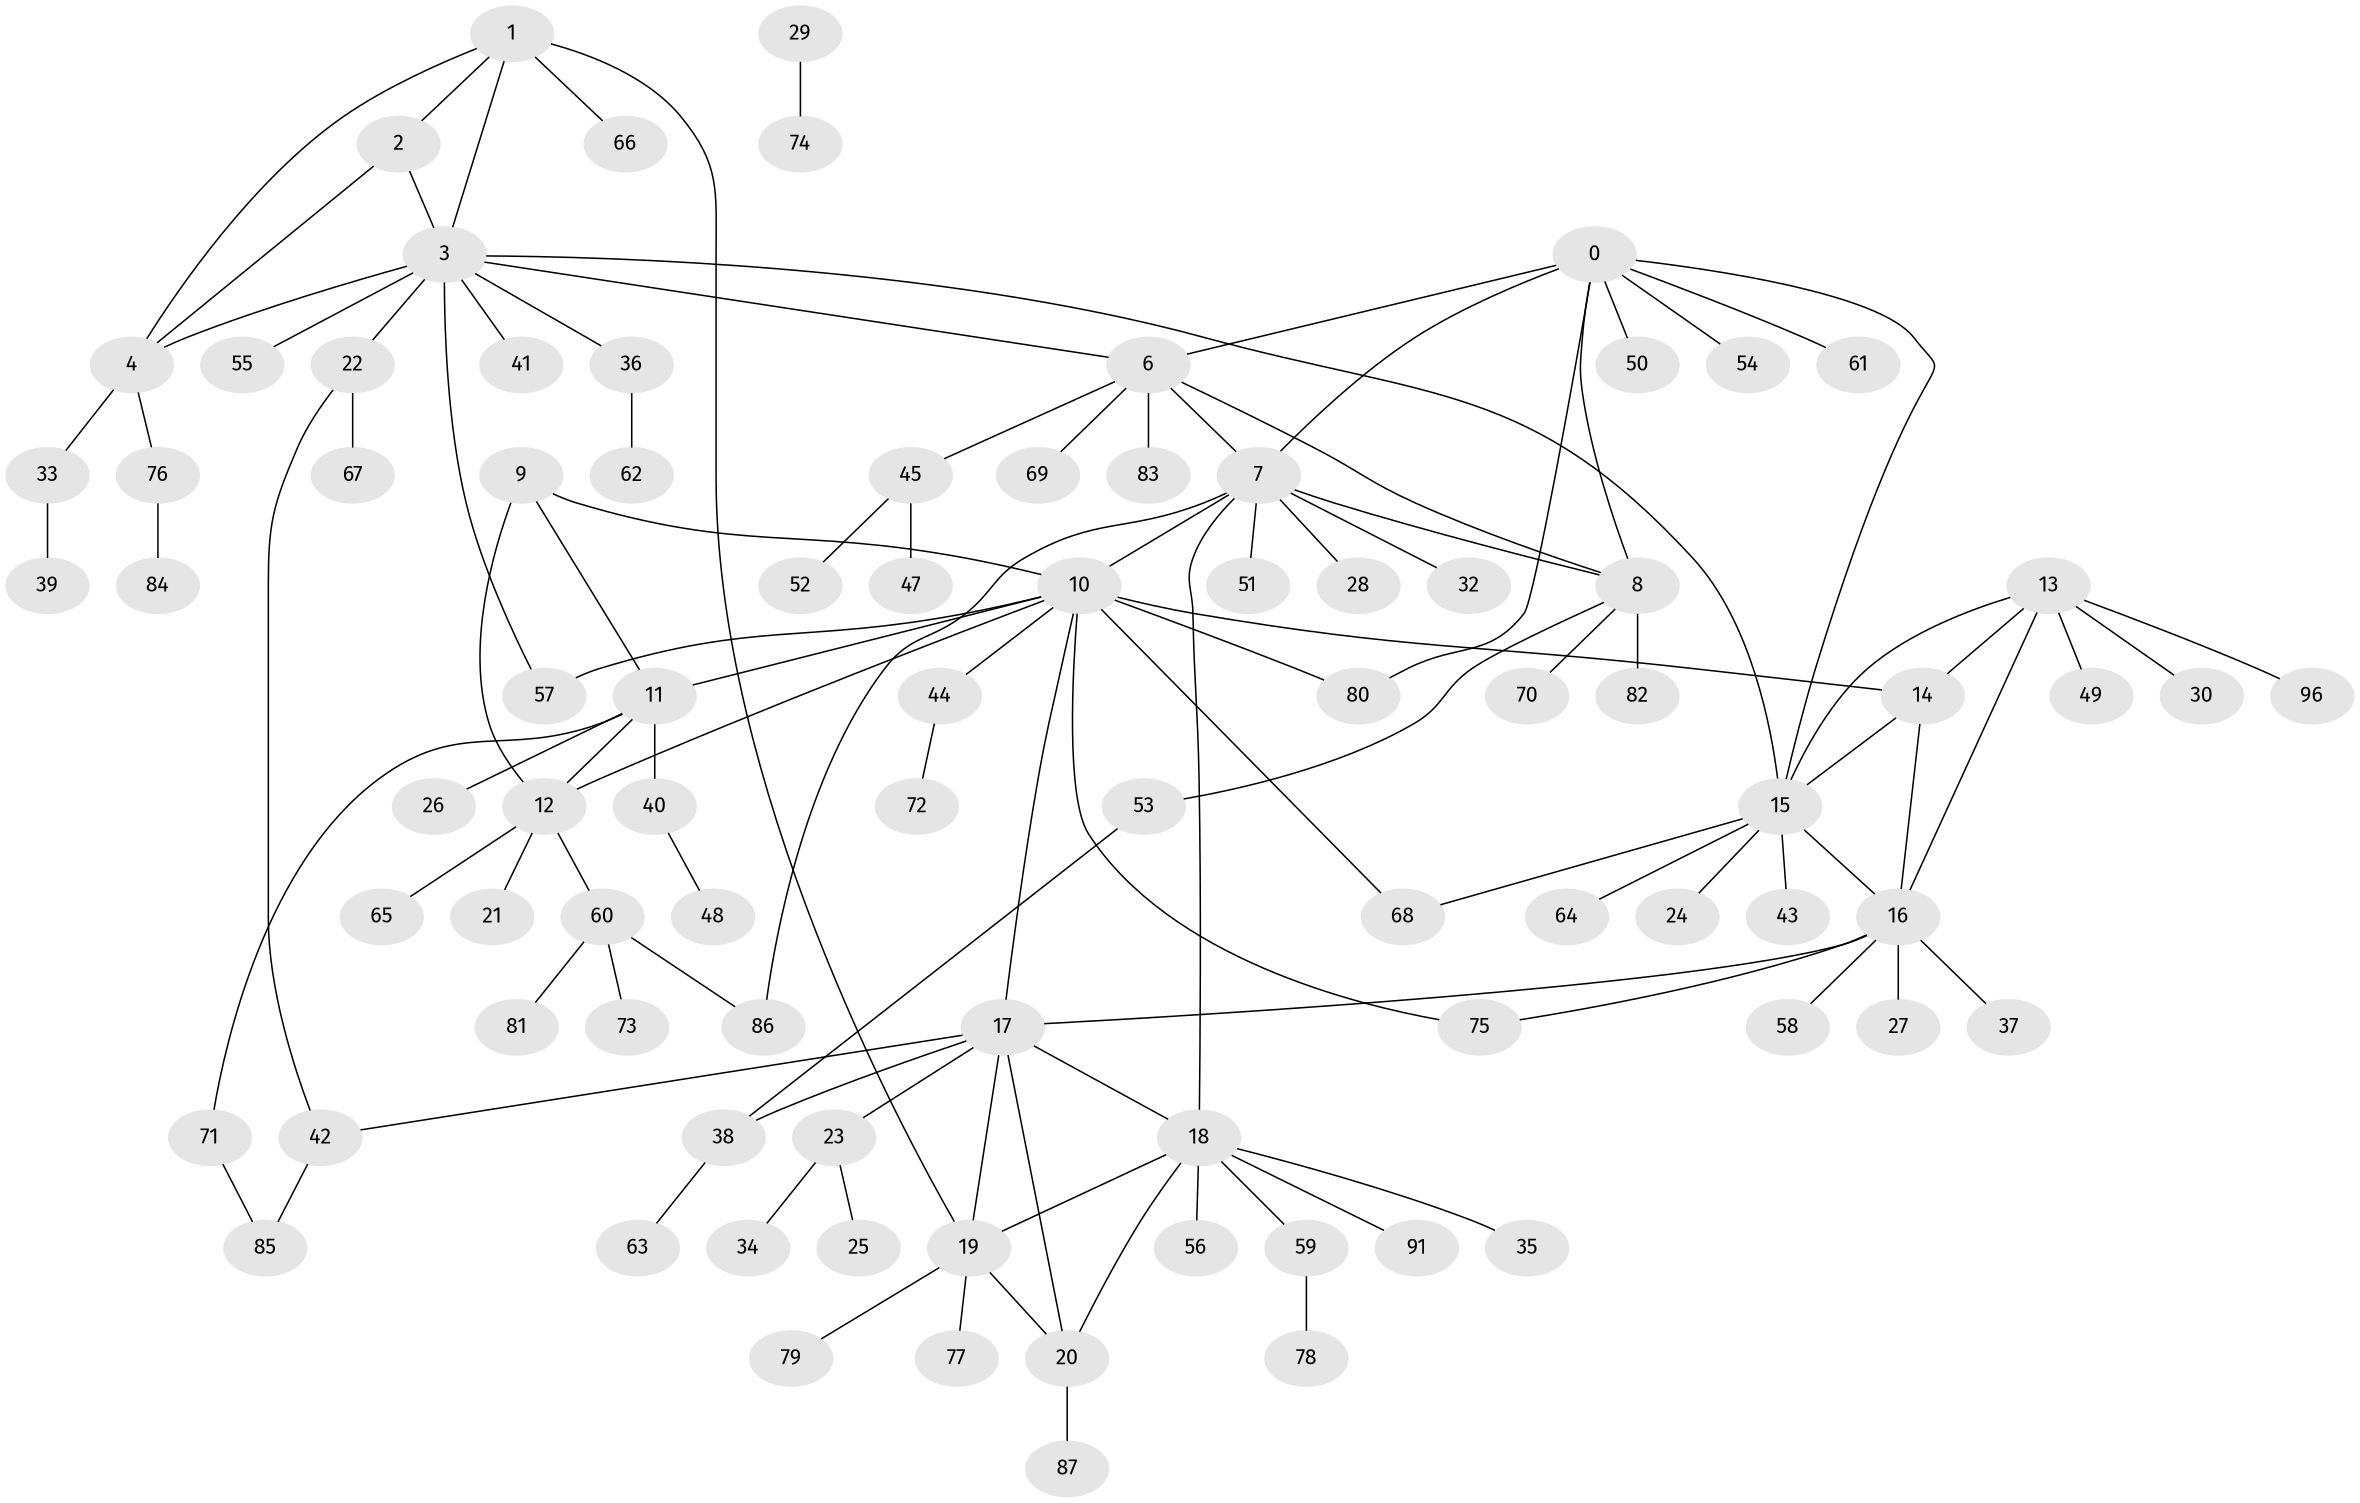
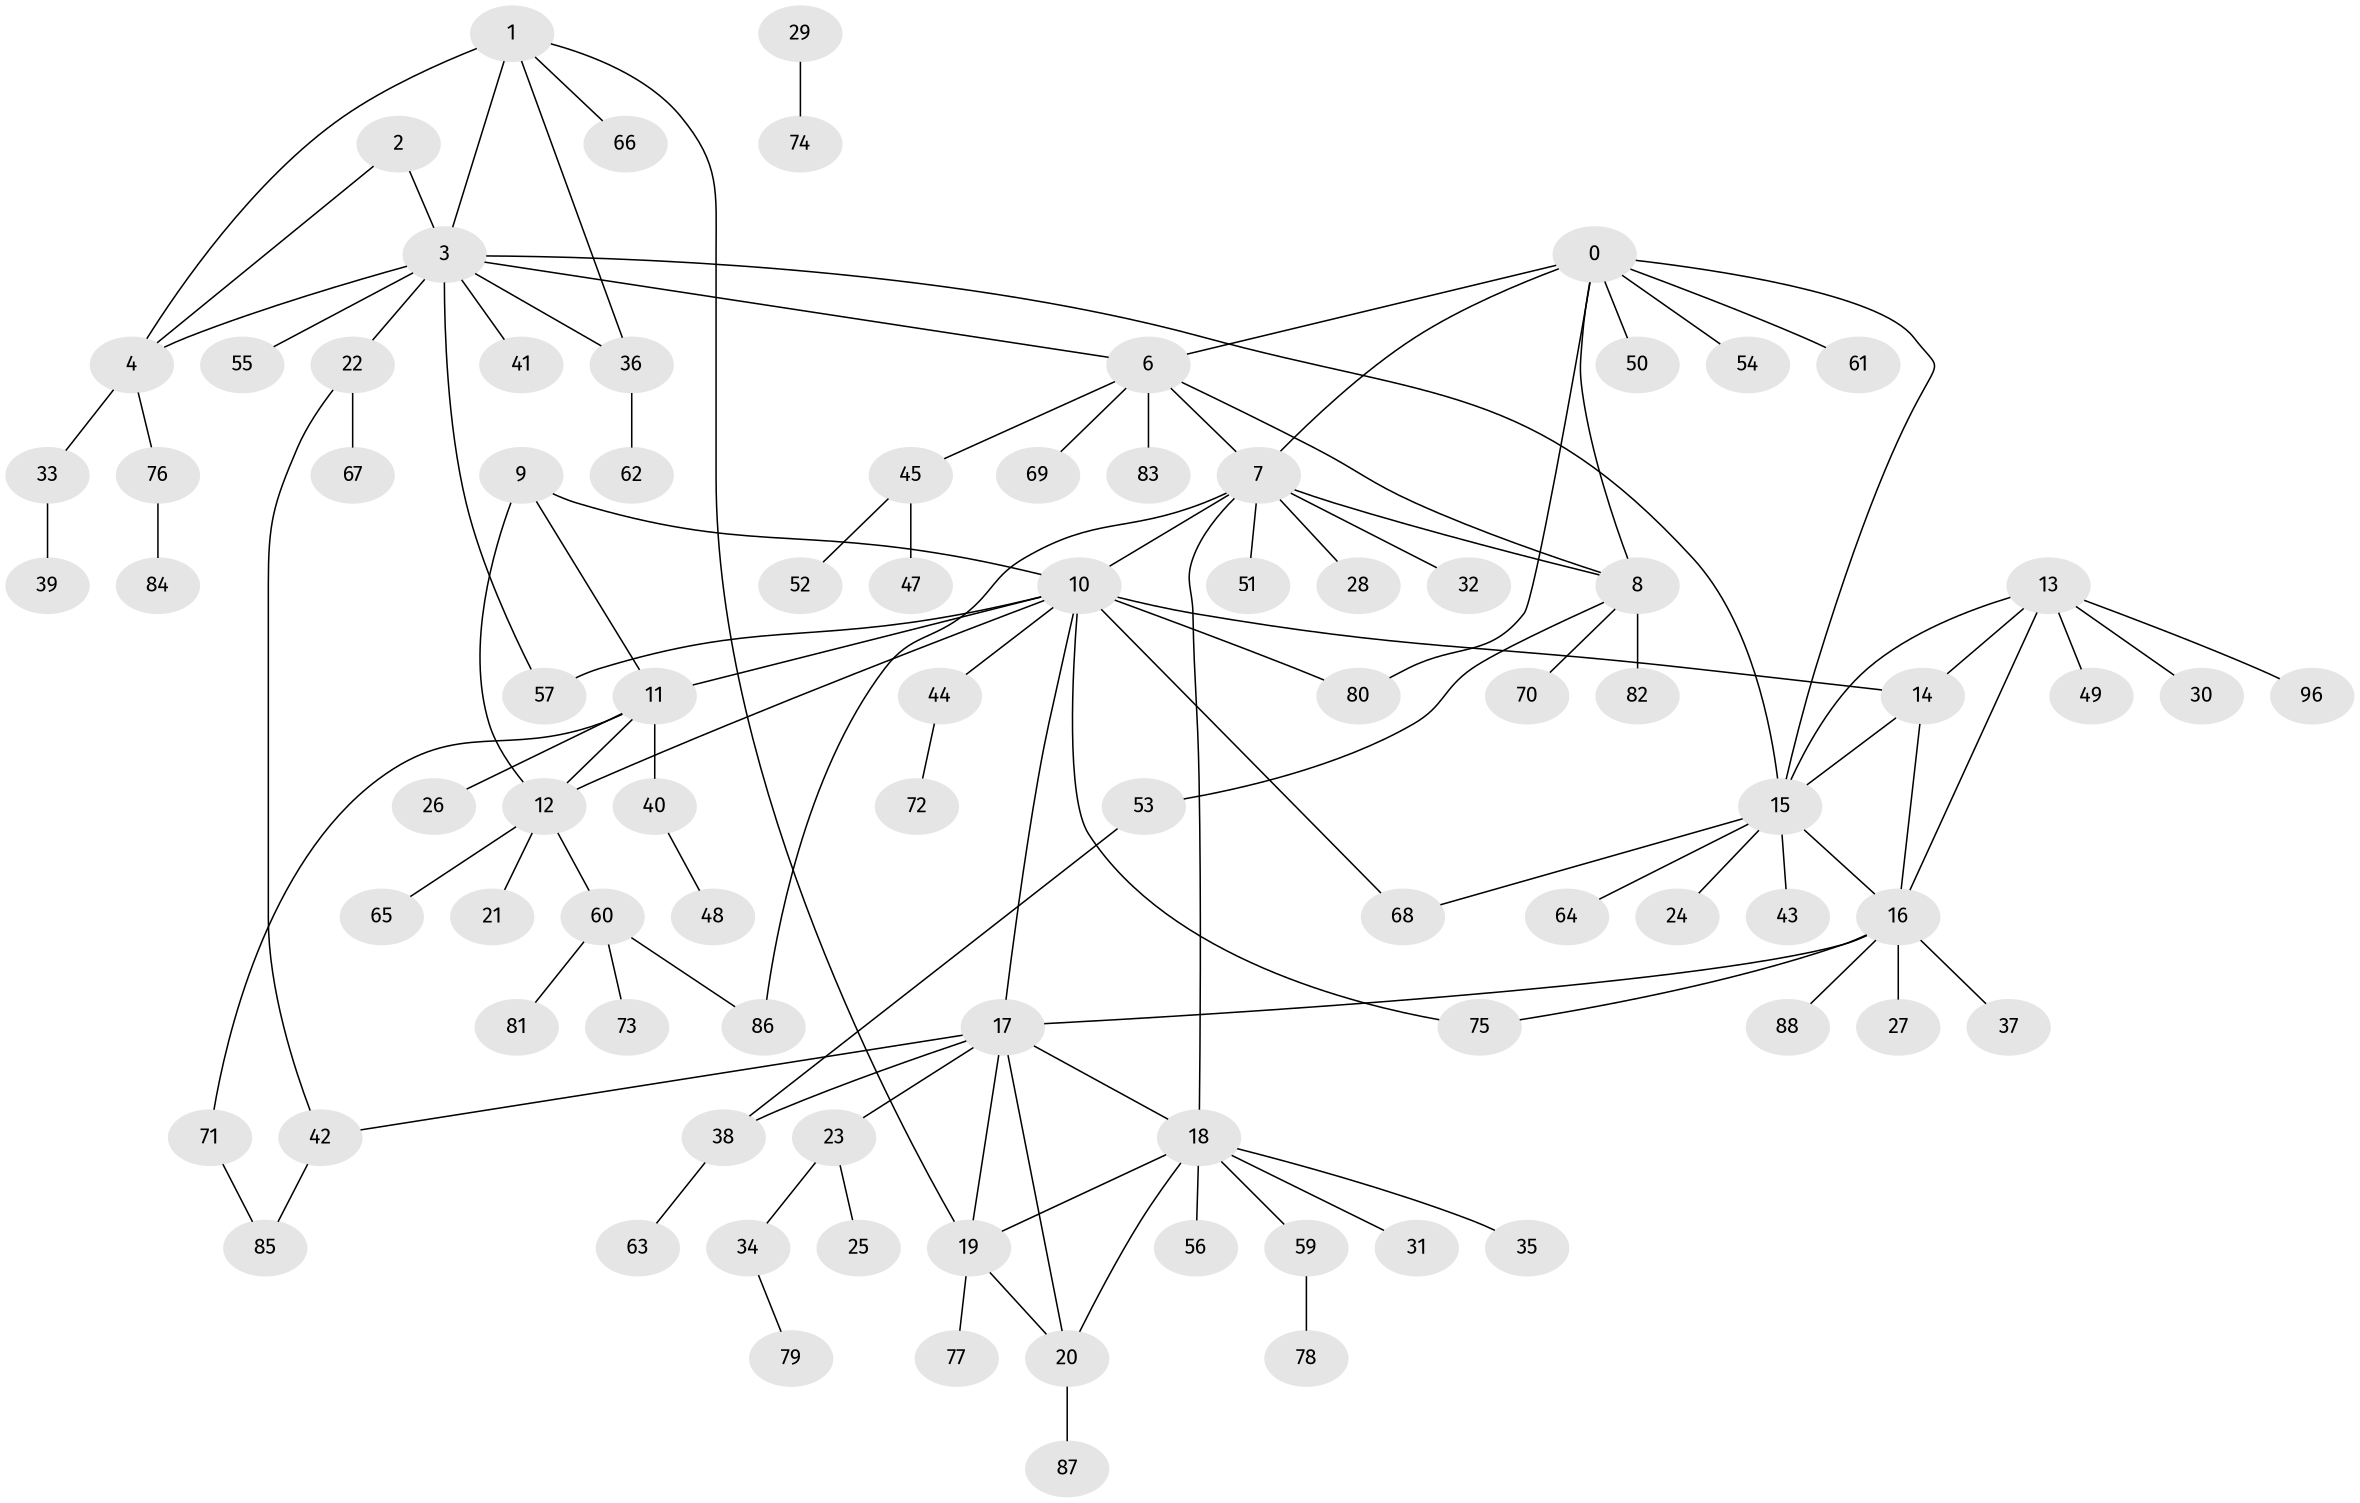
(455, 89) -> (572, 199)
(1788, 1027) -> (1788, 1027)
(1417, 1248) -> (1417, 1248)
(880, 1303) -> (770, 1303)
